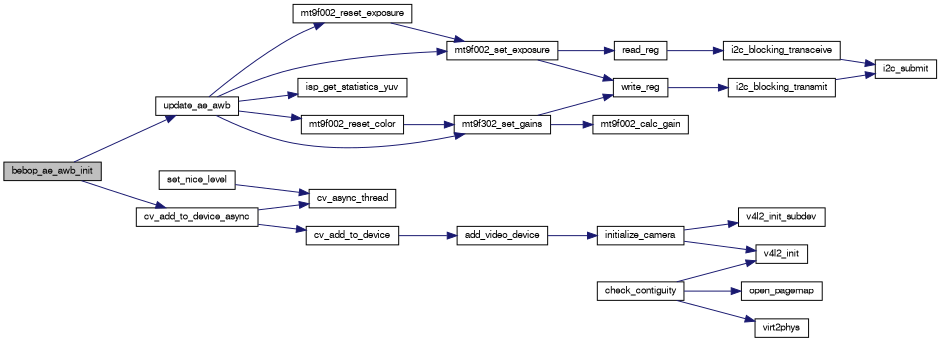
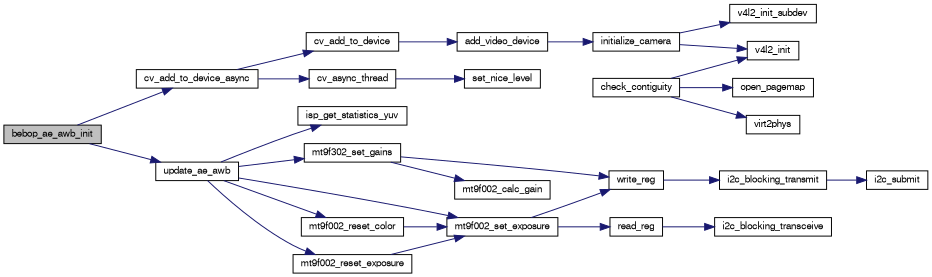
(853, 61) -> none
(424, 125) -> (420, 227)
(267, 188) -> (425, 79)
